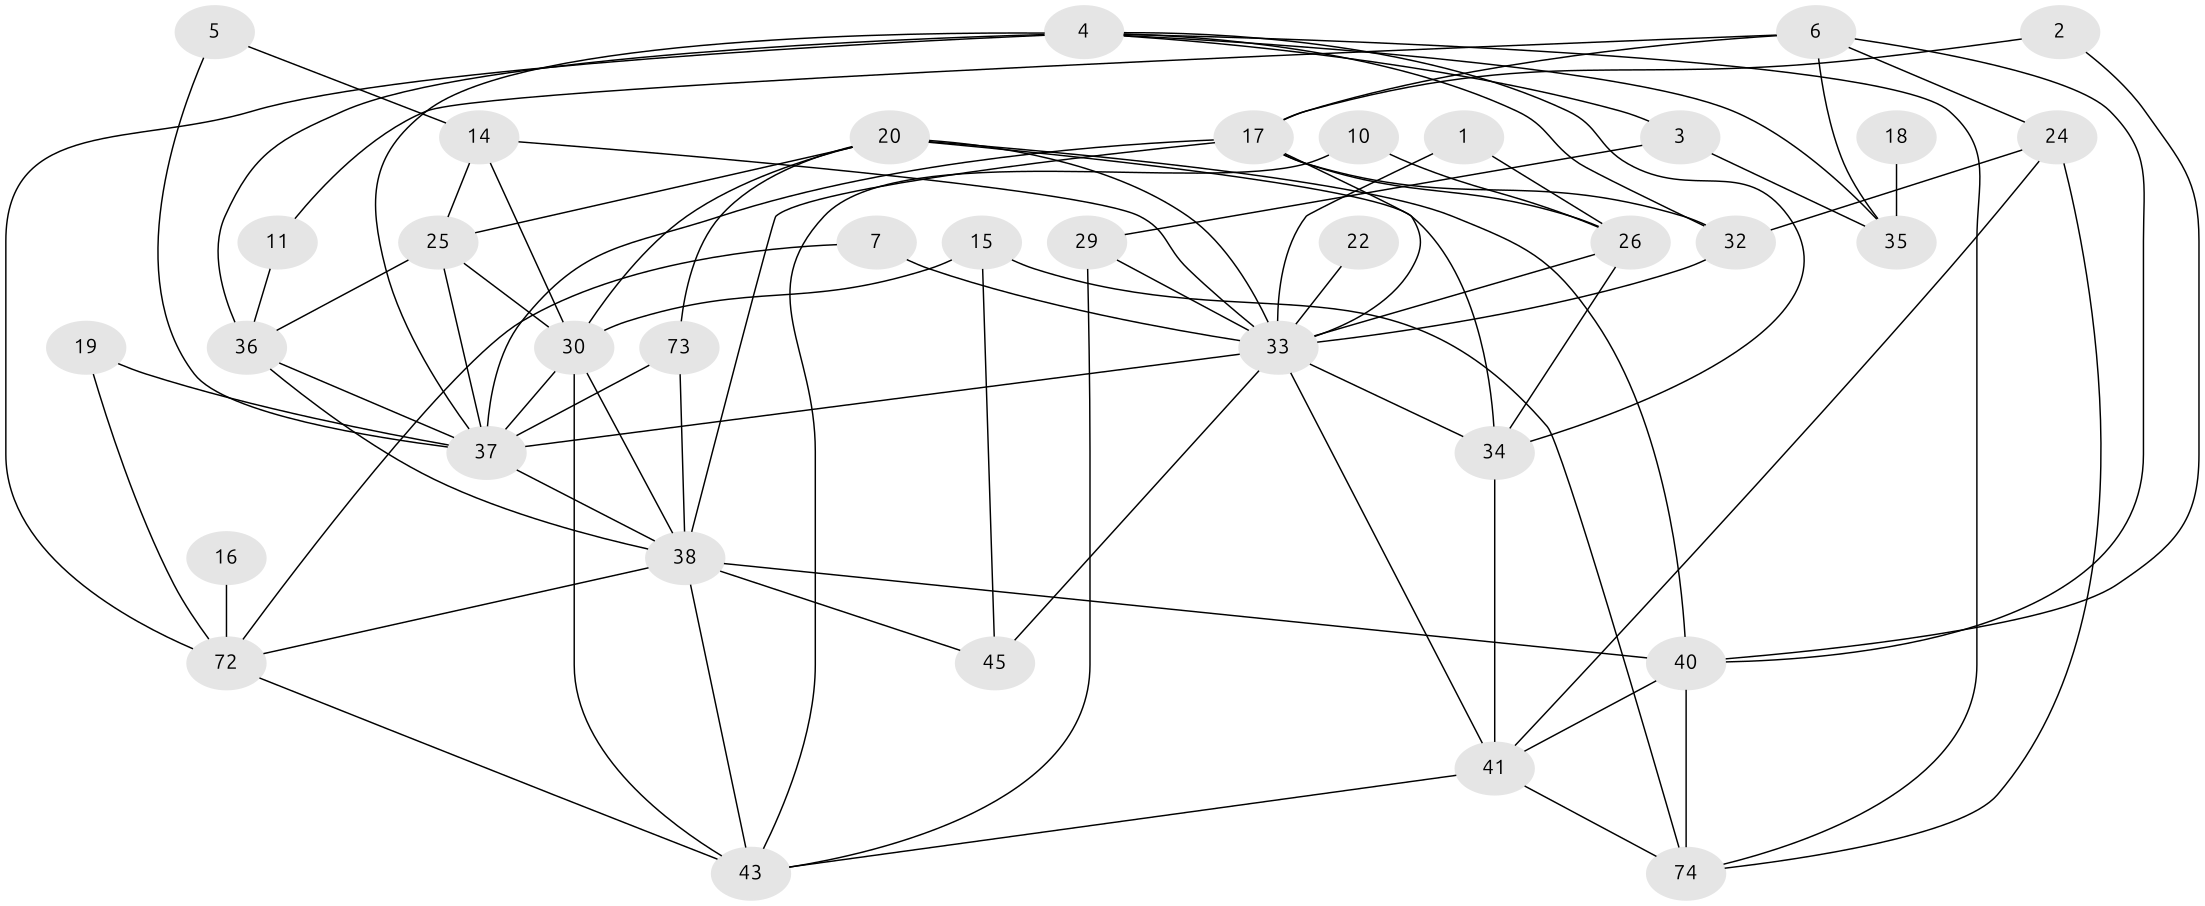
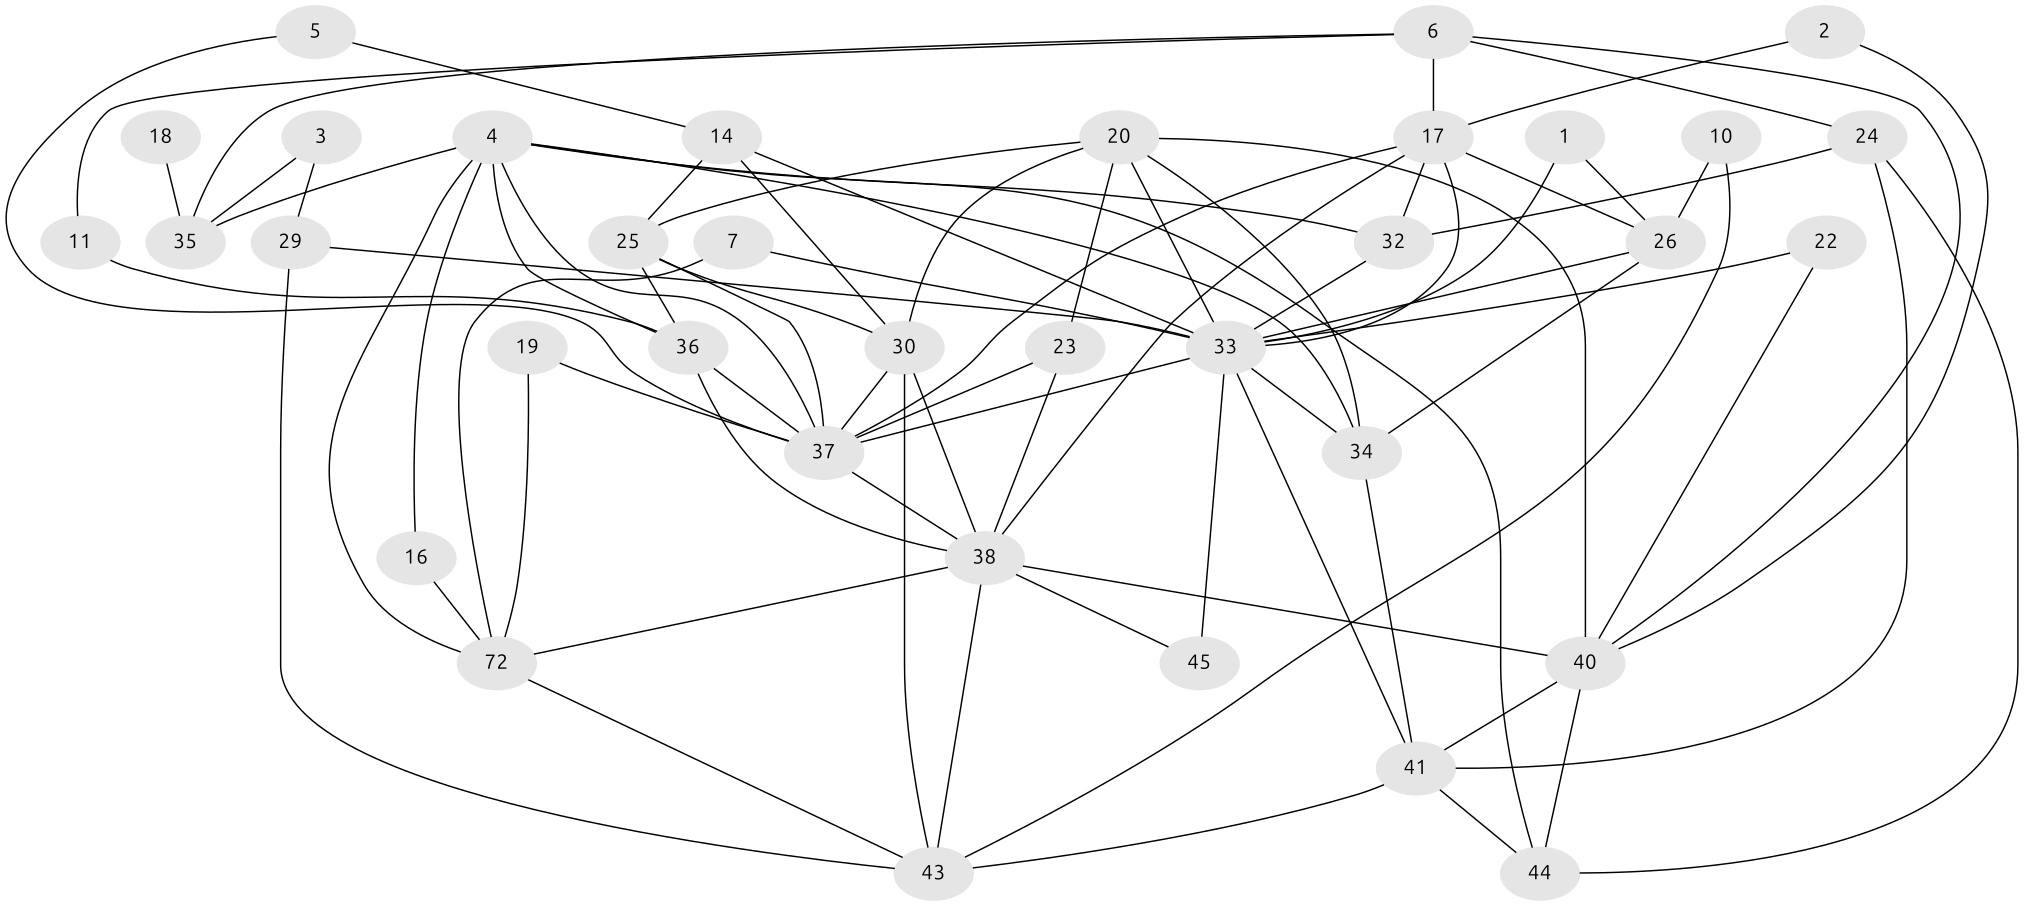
(1389, 64) -> (423, 343)
(982, 243) -> none
(679, 348) -> (1065, 348)
none -> (1706, 453)
(1686, 874) -> (1540, 874)
